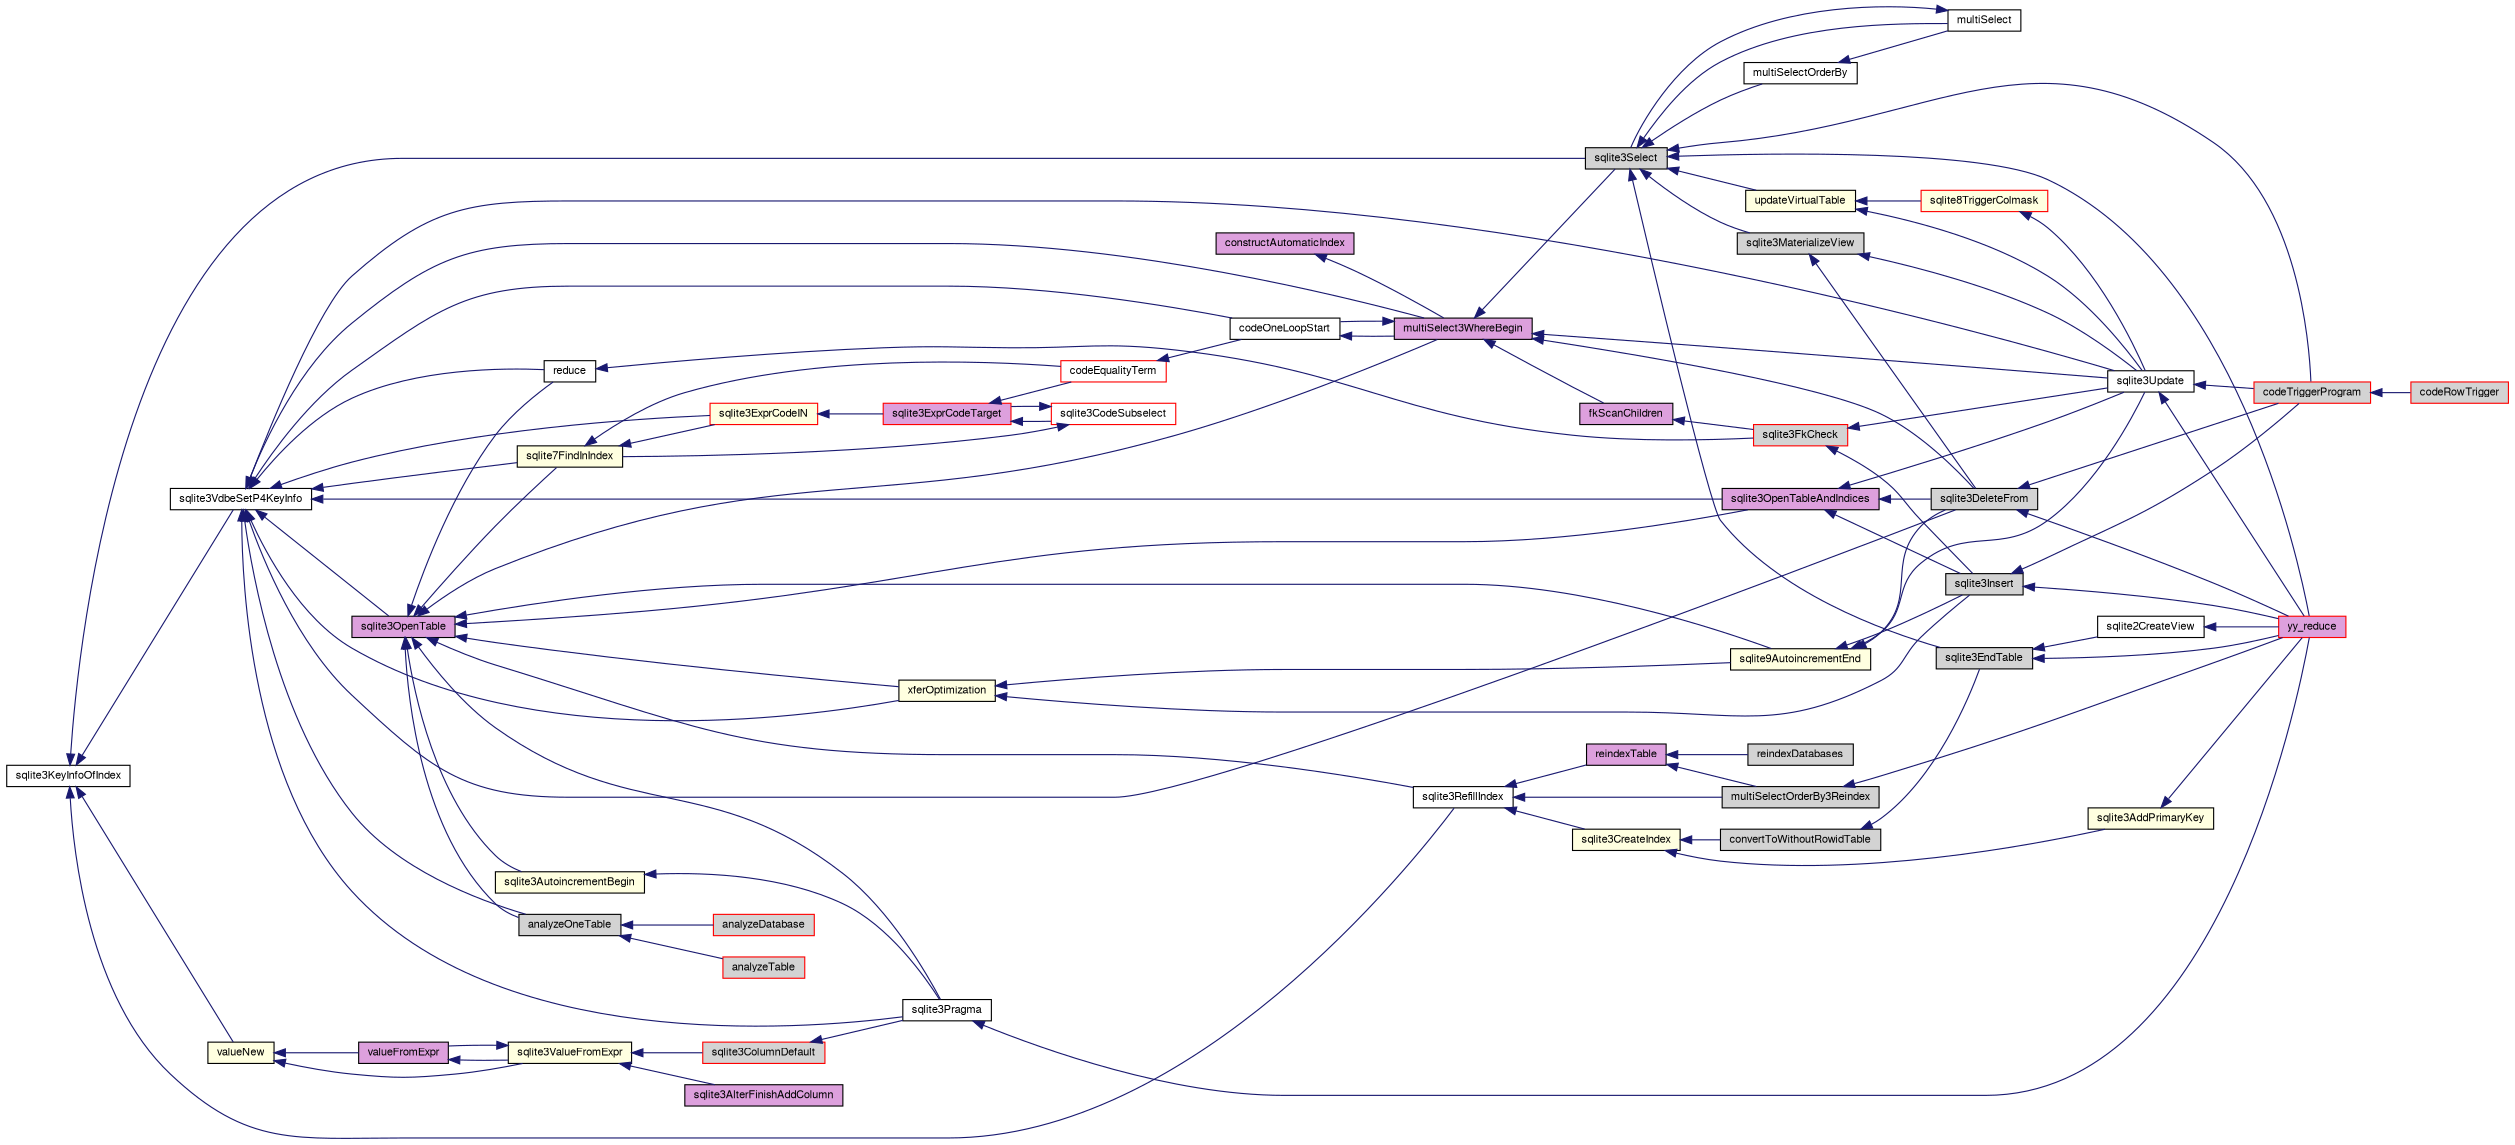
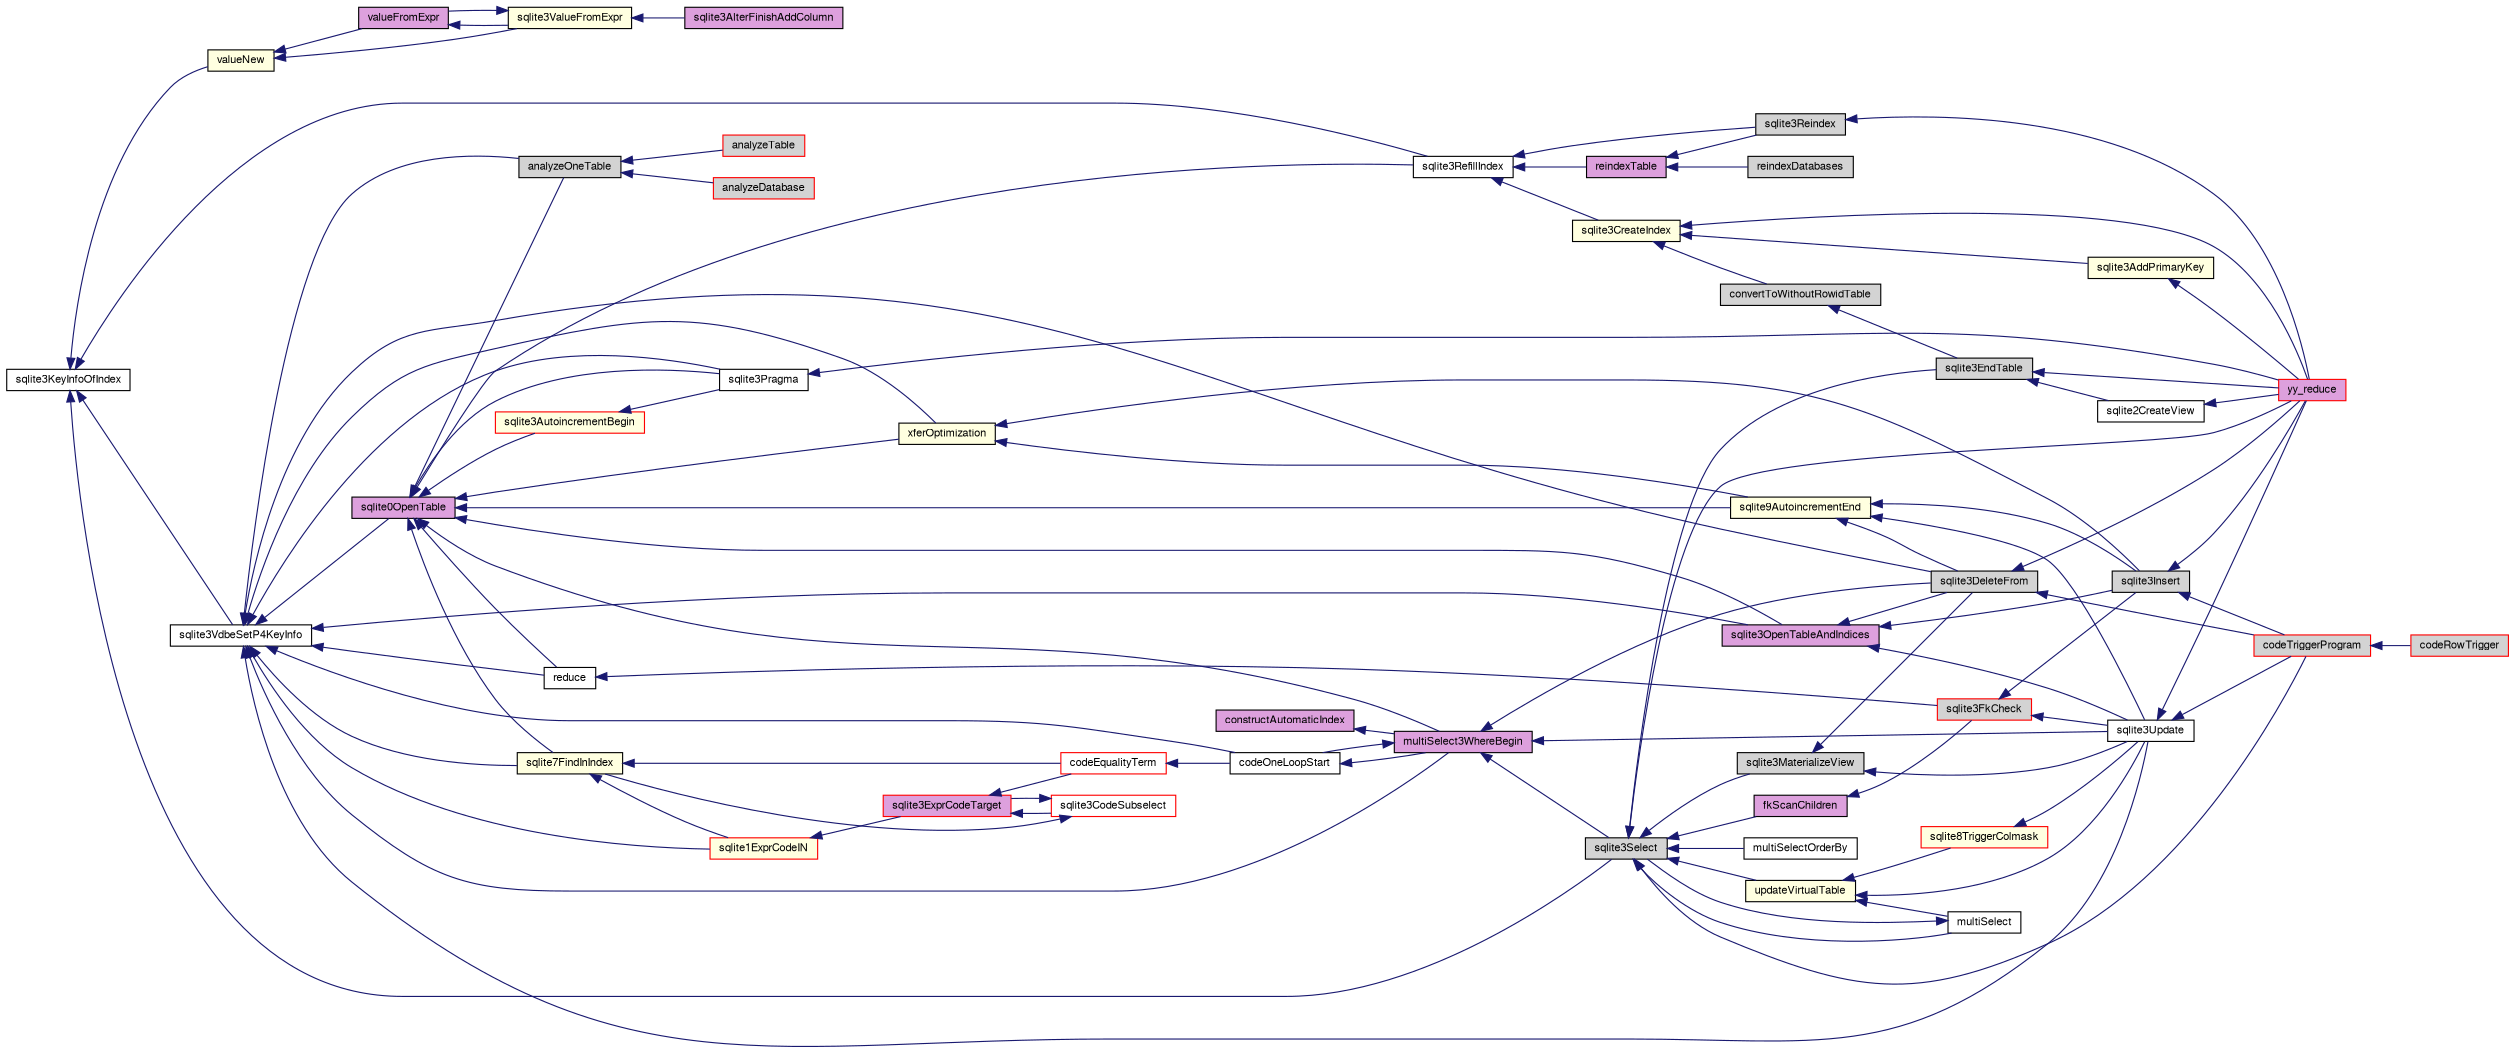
(1899, 45) -> (1907, 909)
none -> (2037, 215)
(1548, 374) -> (1717, 826)
(764, 414) -> (764, 848)
(404, 627) -> (404, 508)
(1801, 797) -> (1801, 124)
(570, 882) -> (570, 423)
(764, 1053) -> none
